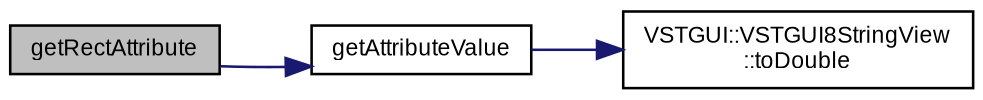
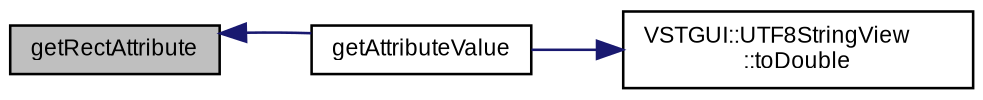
(798, 50) -> (798, 50)
(253, 67) -> (279, 33)
